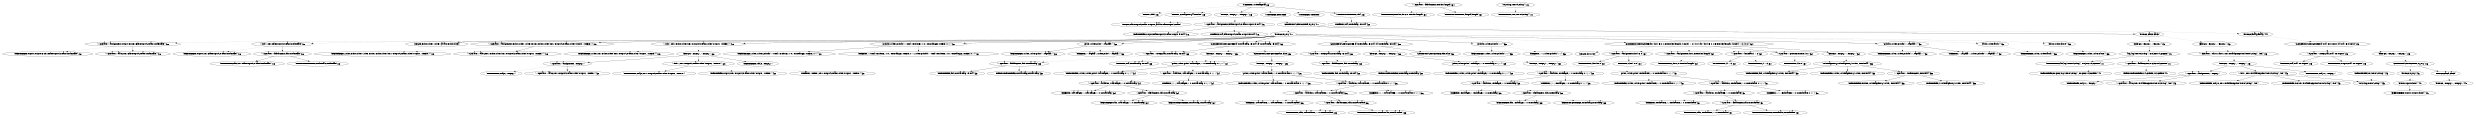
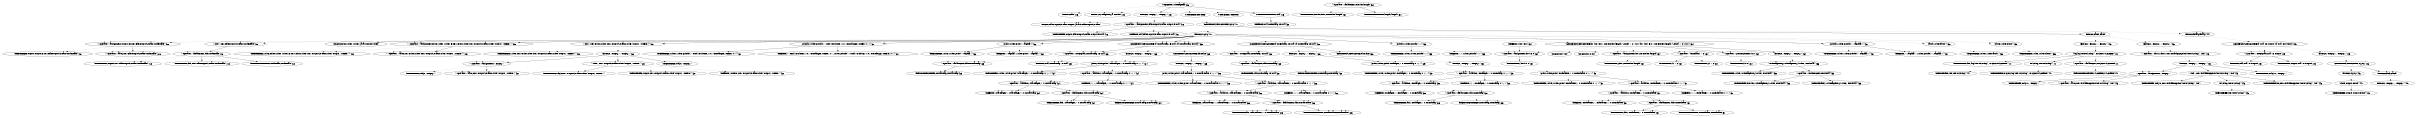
(248, 49) -> (164, 59)
(159, 54) -> (159, 54)
none -> (1560, 54)
(1628, 58) -> (1520, 48)
none -> (2069, 59)
(957, 74) -> none
(1772, 74) -> none
(2371, 78) -> (2232, 88)
